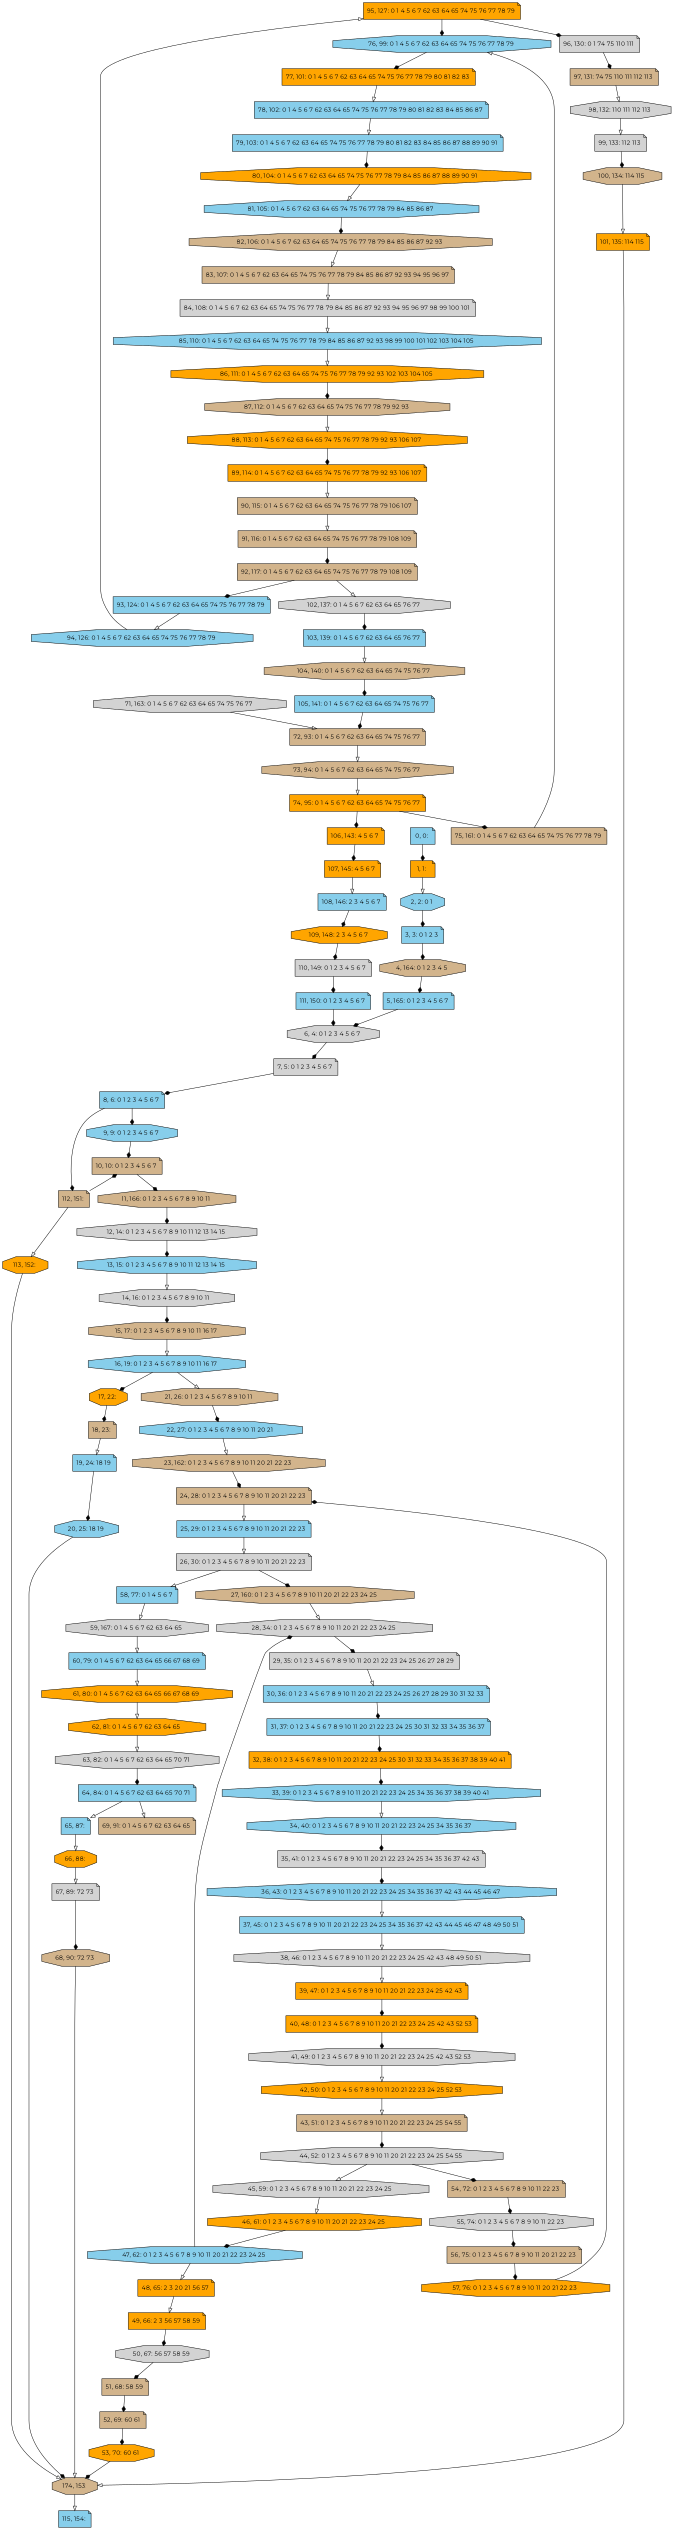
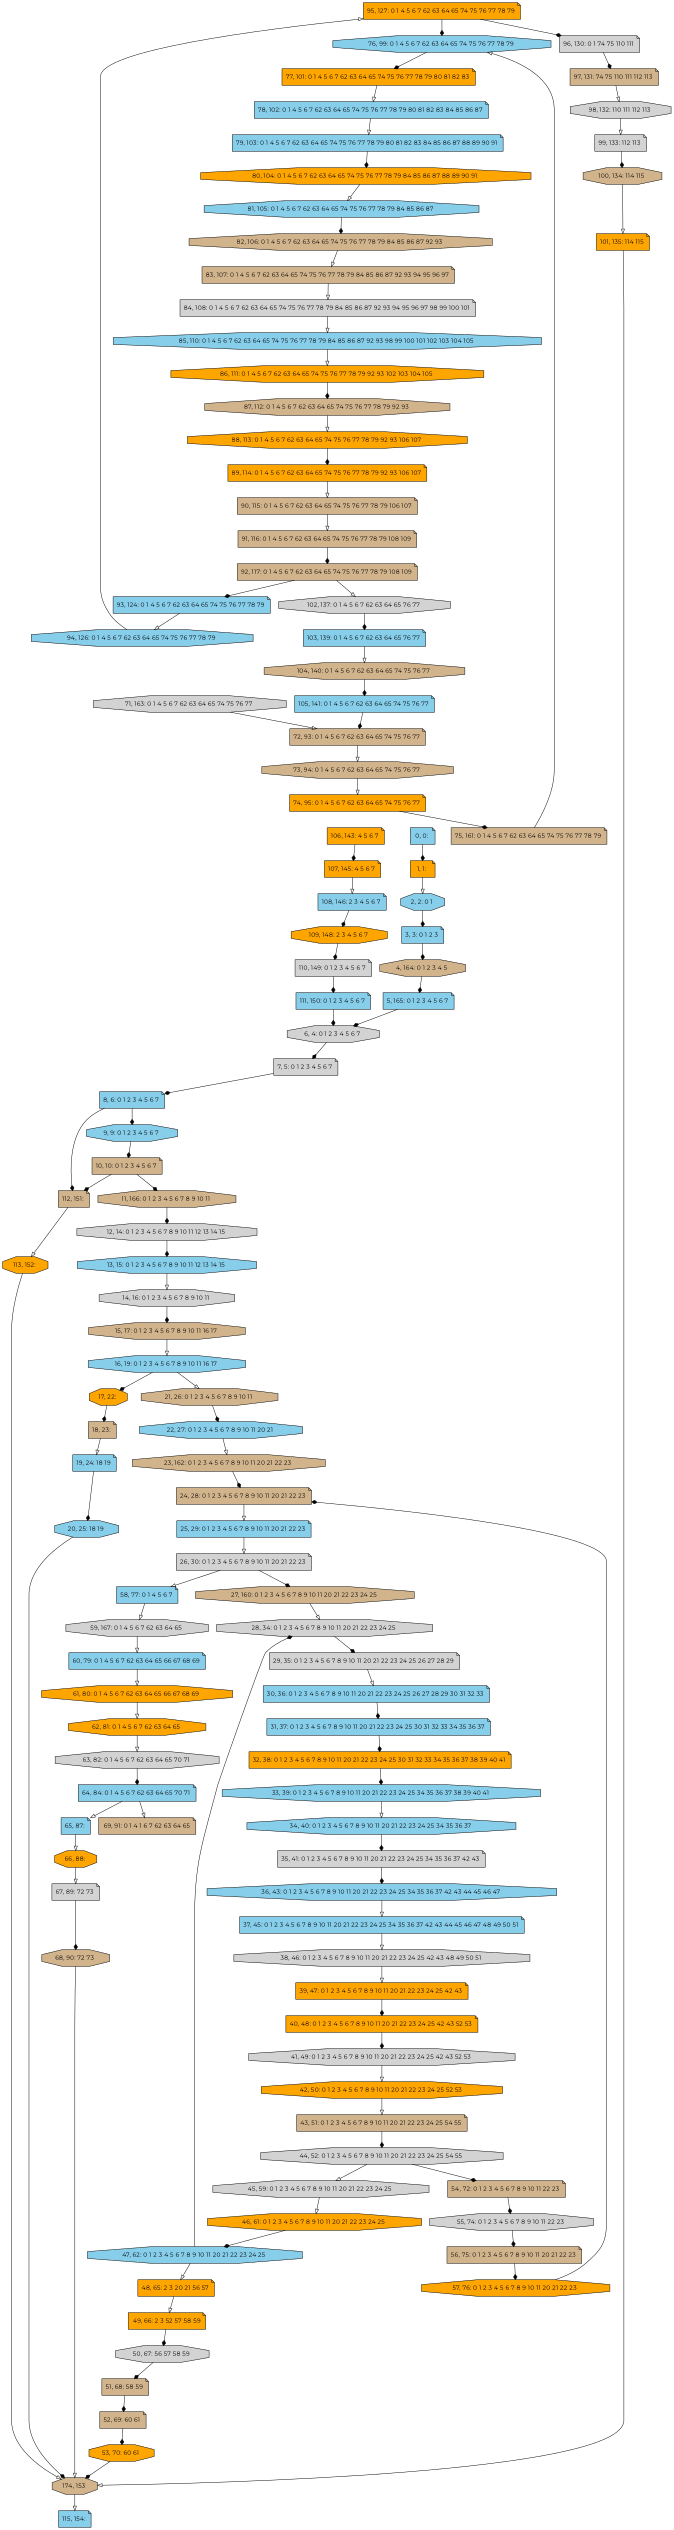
(357, 817) -> none
(101, 1184) -> (100, 1181)
(147, 1826) -> (147, 1826)
(167, 2321) -> (167, 2321)
